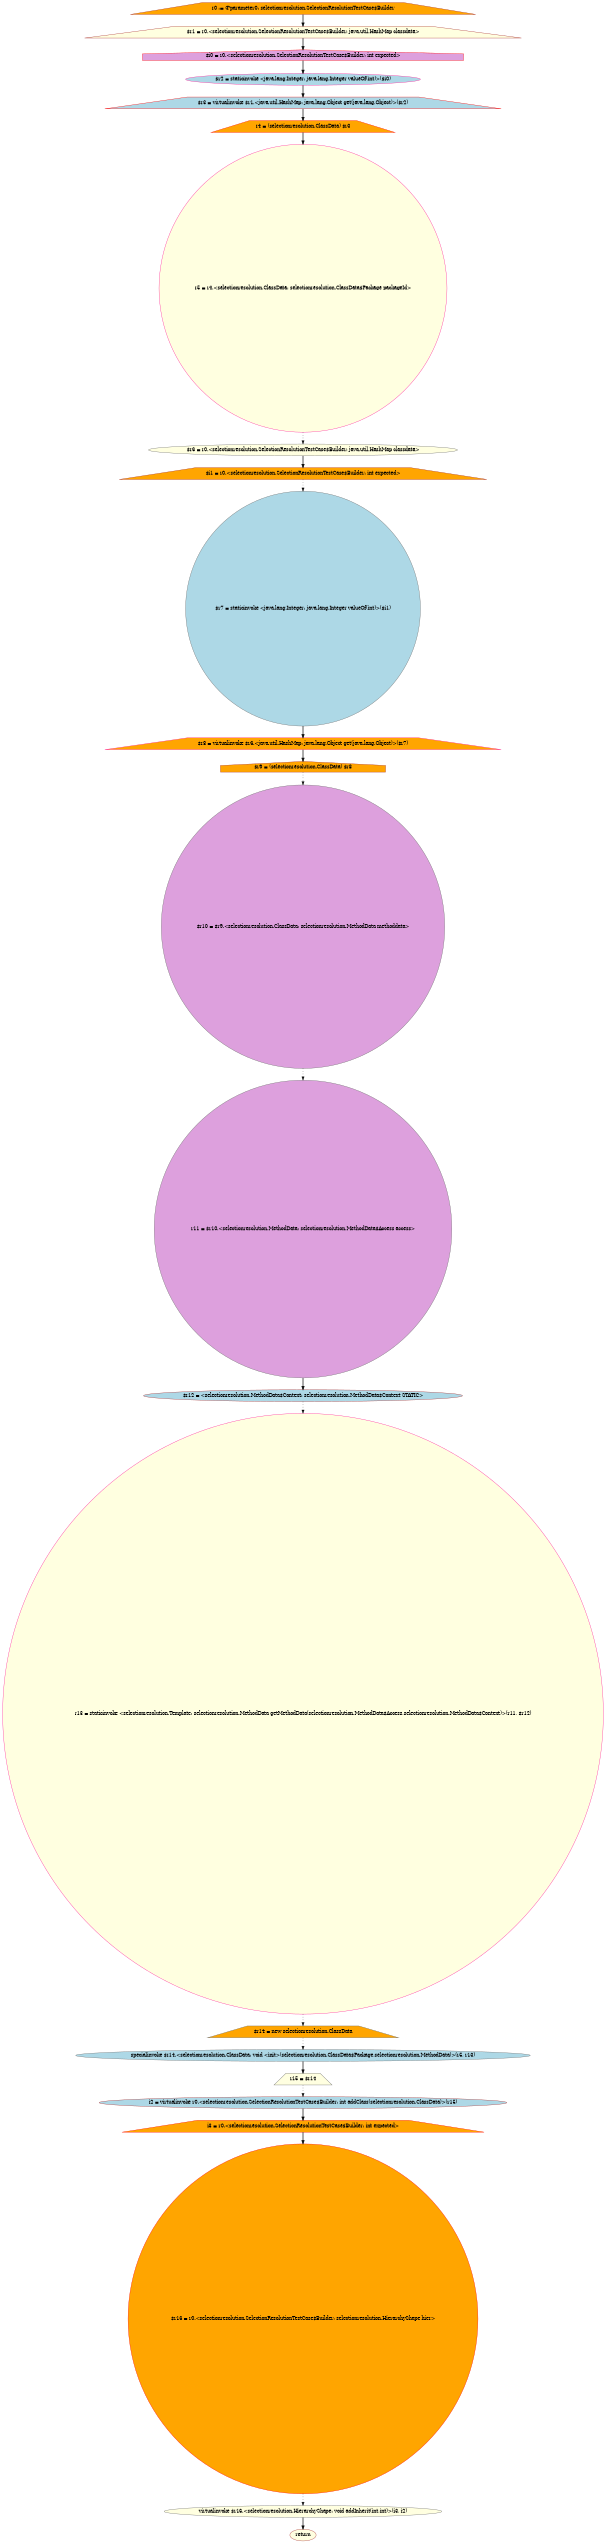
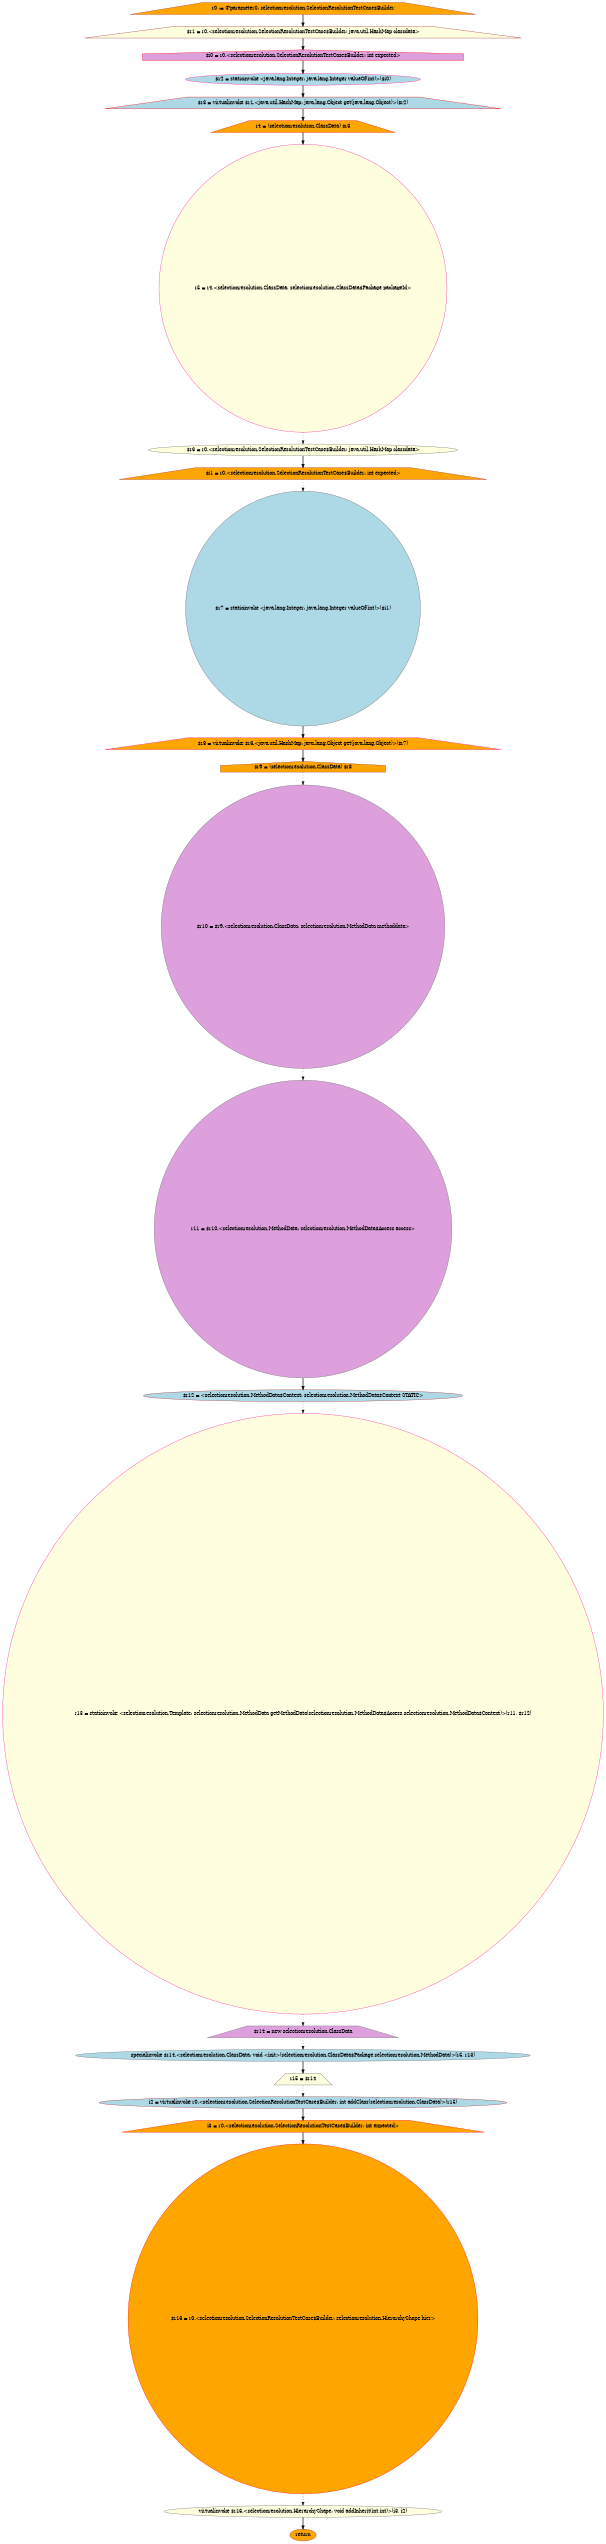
(303, 2032) -> (303, 2032)
(303, 2535) -> (303, 2535)
